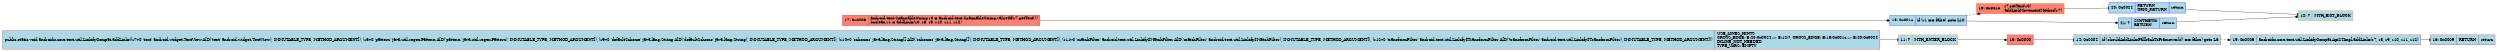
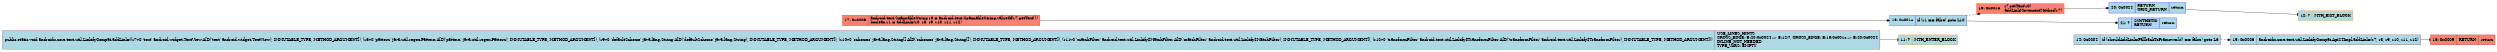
(2086, 8) -> (2086, 8)
(2236, 19) -> none
(2020, 40) -> none
(2463, 40) -> (2463, 40)
